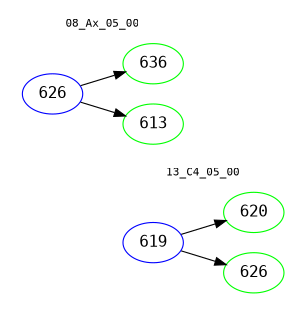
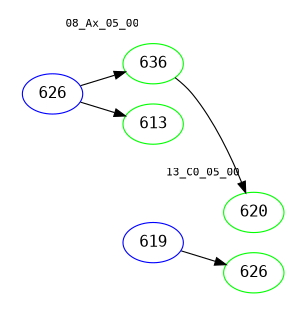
(203, 173) -> (203, 173)
(198, 229) -> (214, 126)
